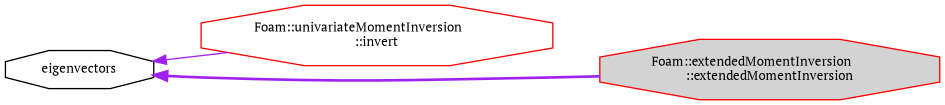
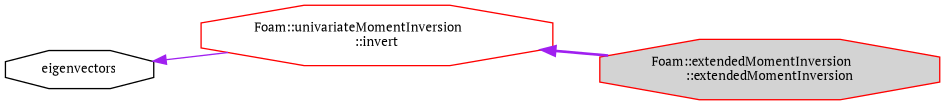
(384, 80) -> (582, 53)
